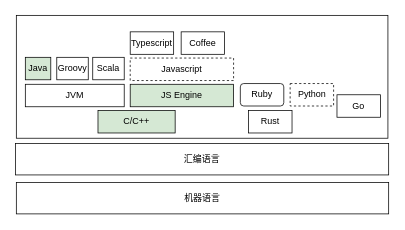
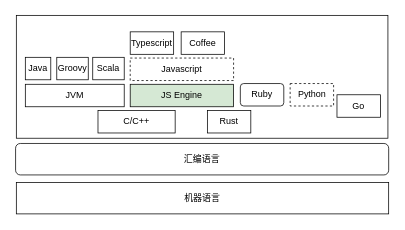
(38, 69) -> (38, 69)
(137, 122) -> (137, 122)
(270, 122) -> (229, 122)
(202, 159) -> (202, 159)
